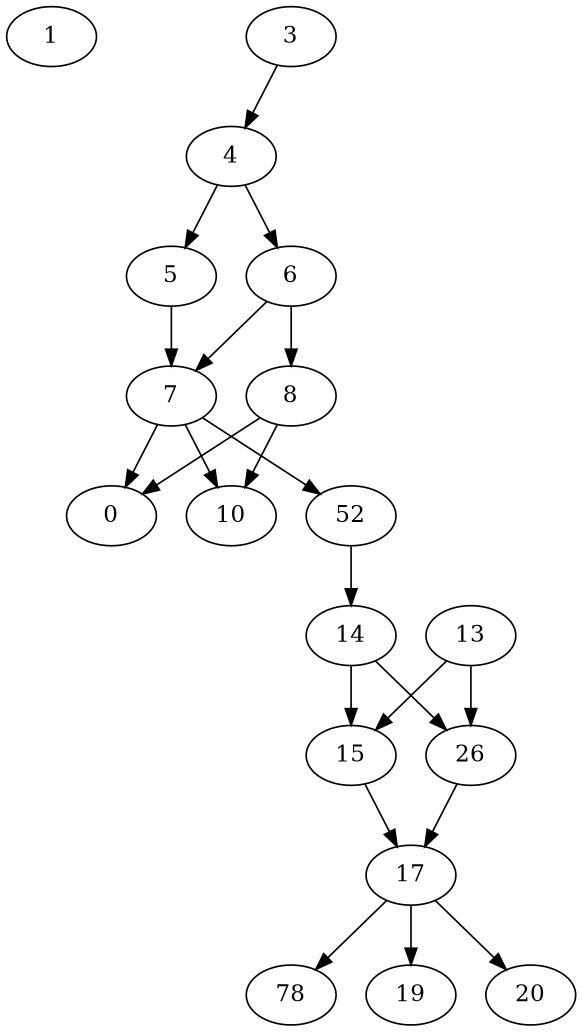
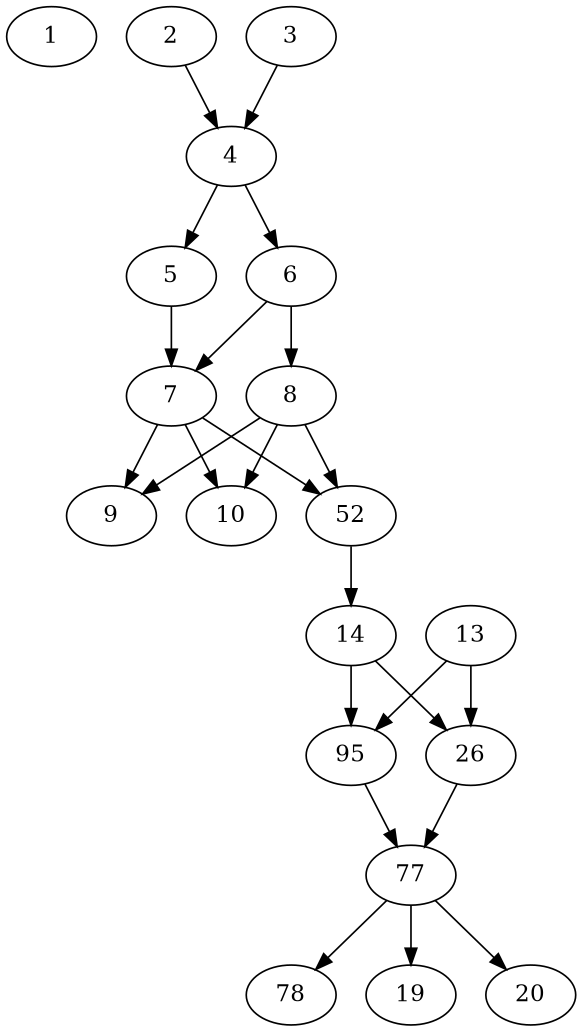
none -> (171, 37)
none -> (317, 448)
(111, 516) -> (111, 516)
(351, 755) -> (351, 755)
(411, 875) -> (411, 875)
